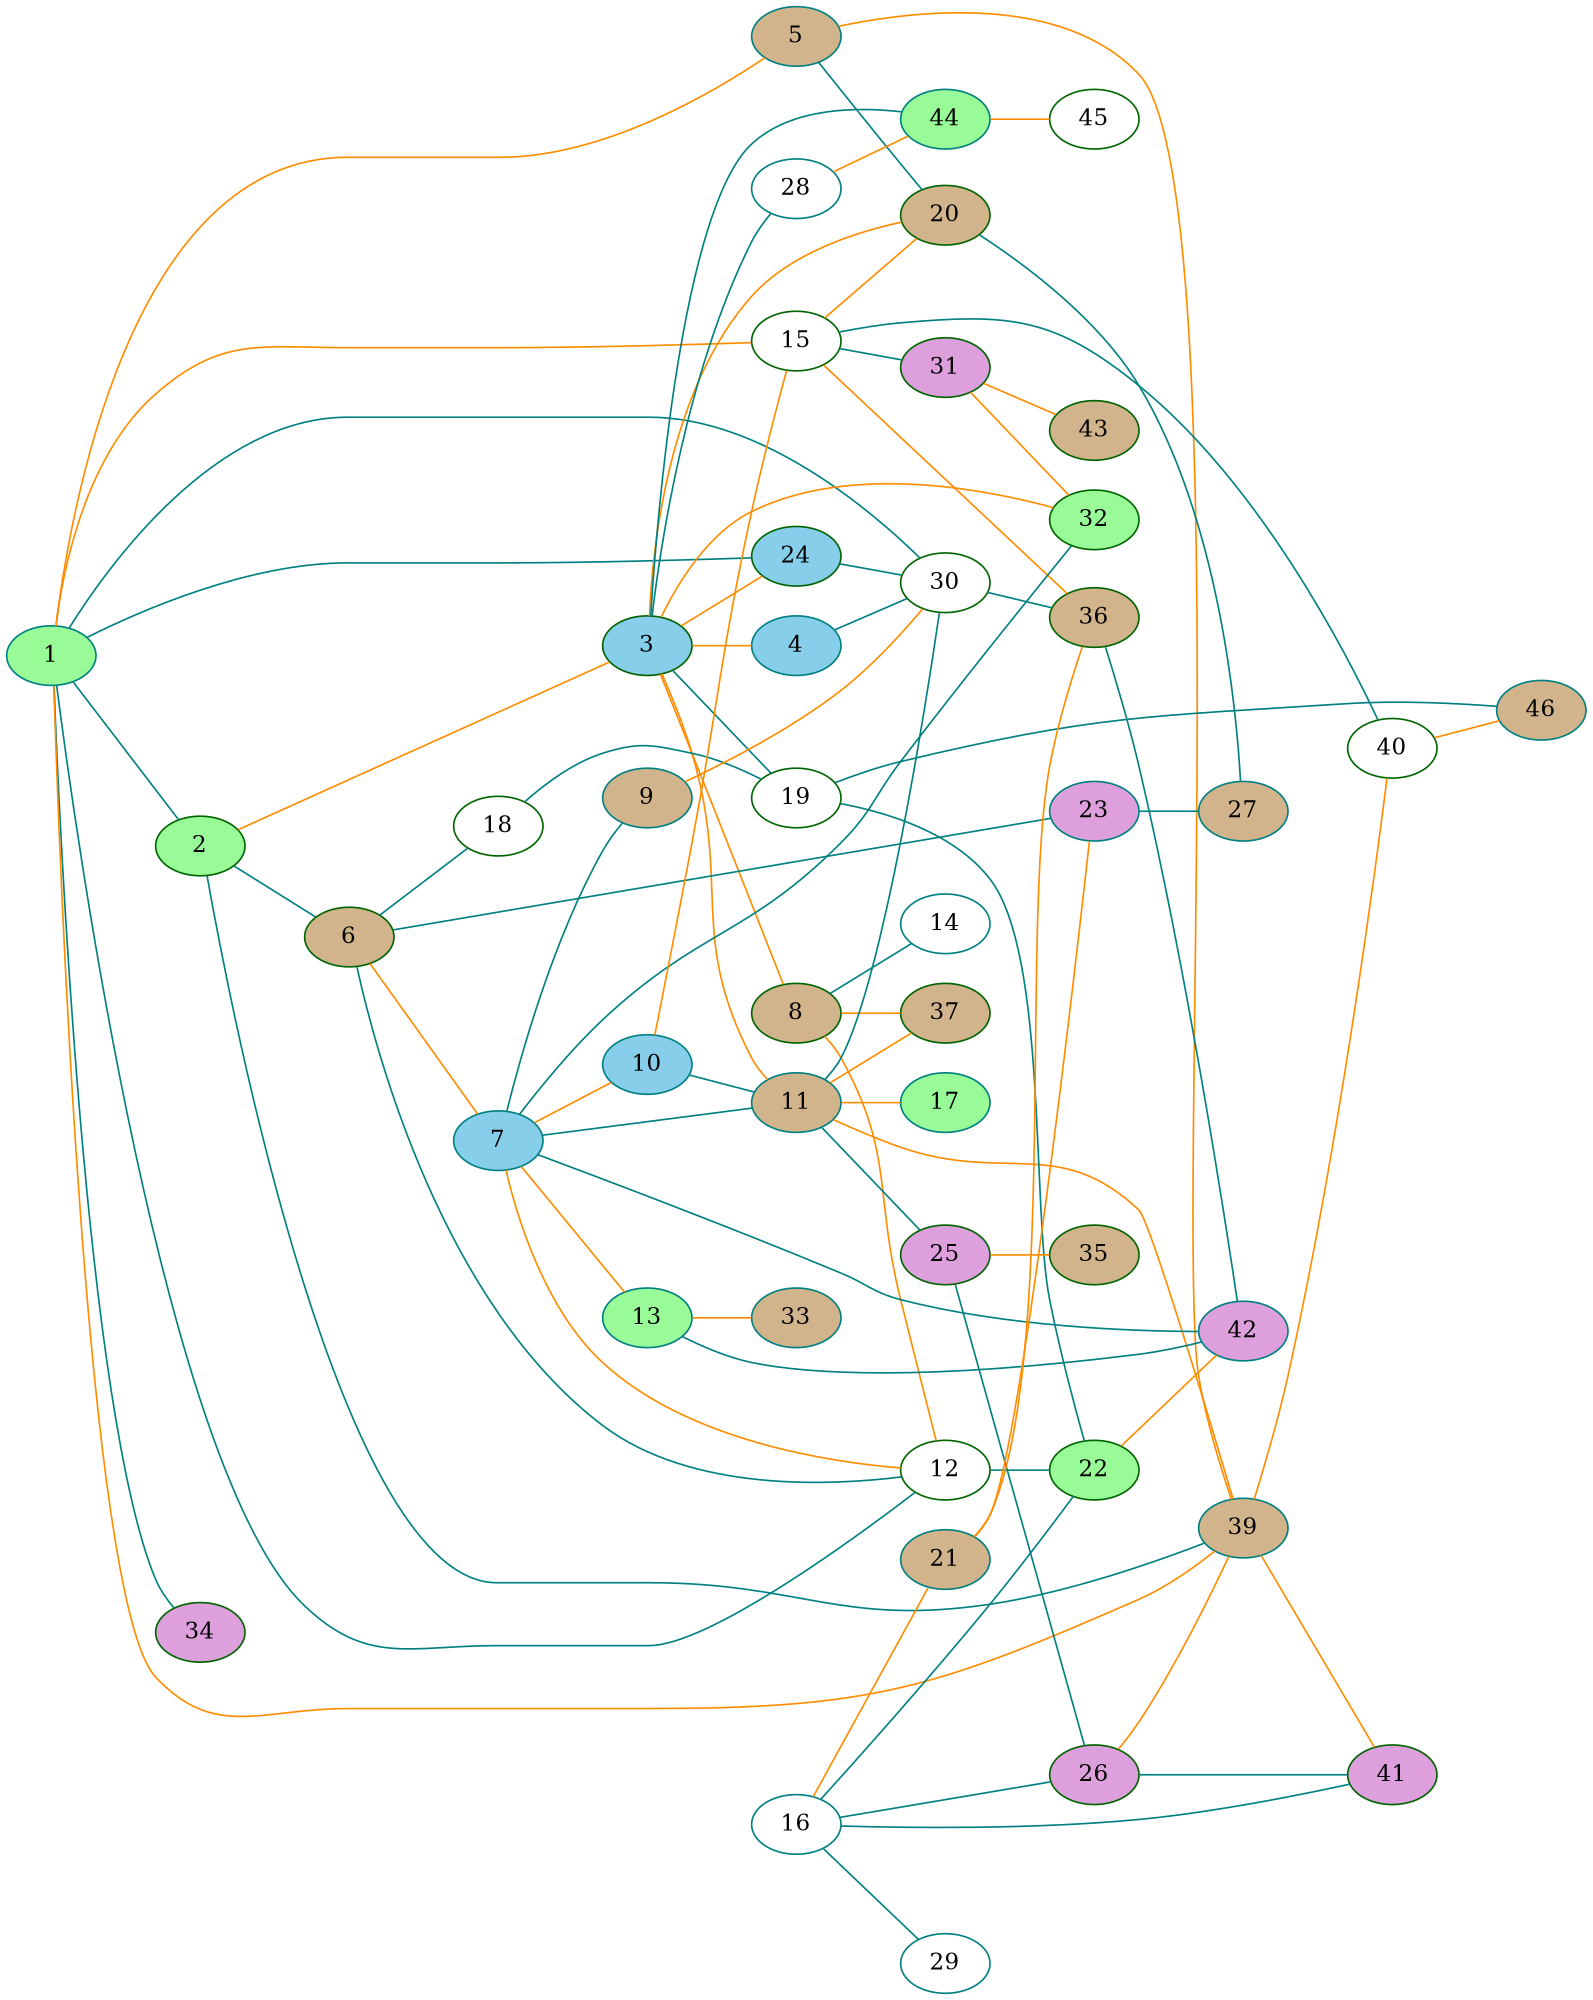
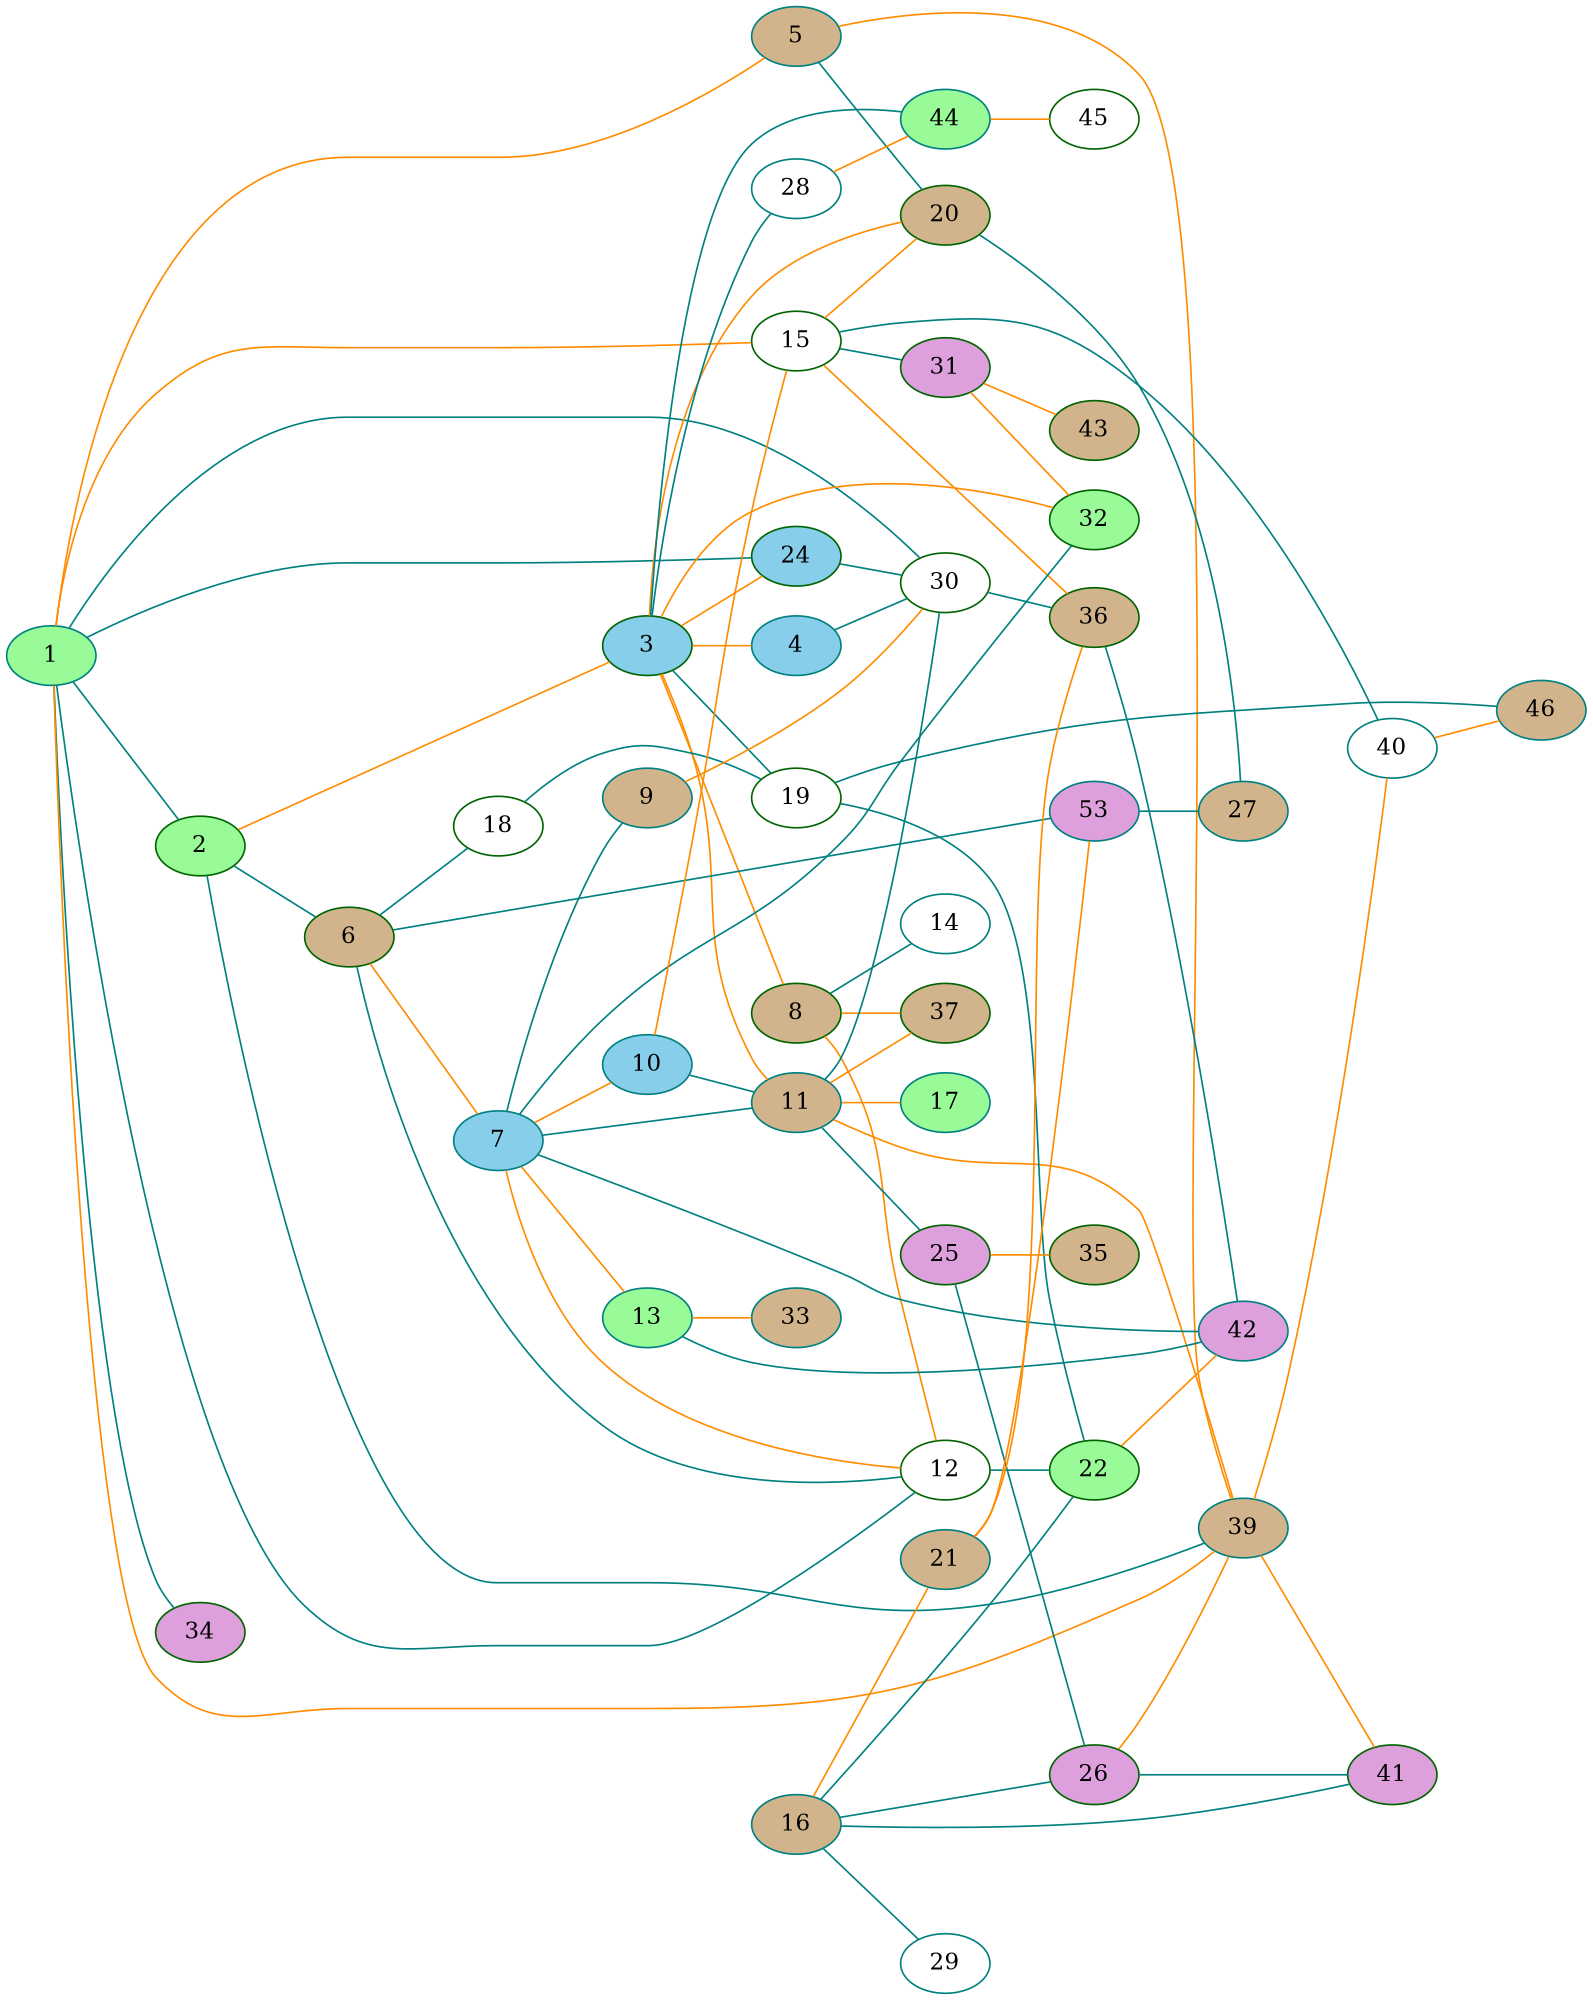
(1392, 748) -> (1392, 748)
(1094, 811) -> (1094, 811)
(796, 1824) -> (796, 1824)
